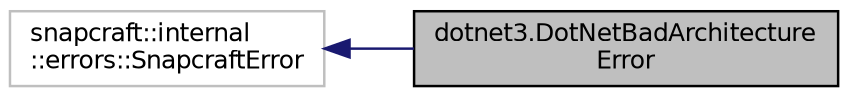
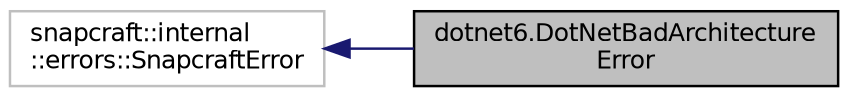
(626, 49) -> (626, 49)
